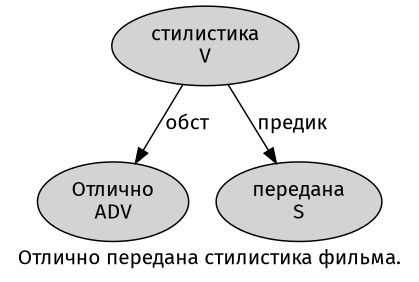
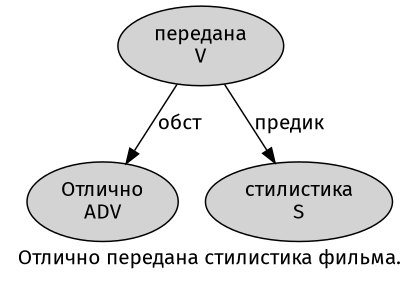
(205, 46) -> (201, 46)
(299, 202) -> (299, 202)
